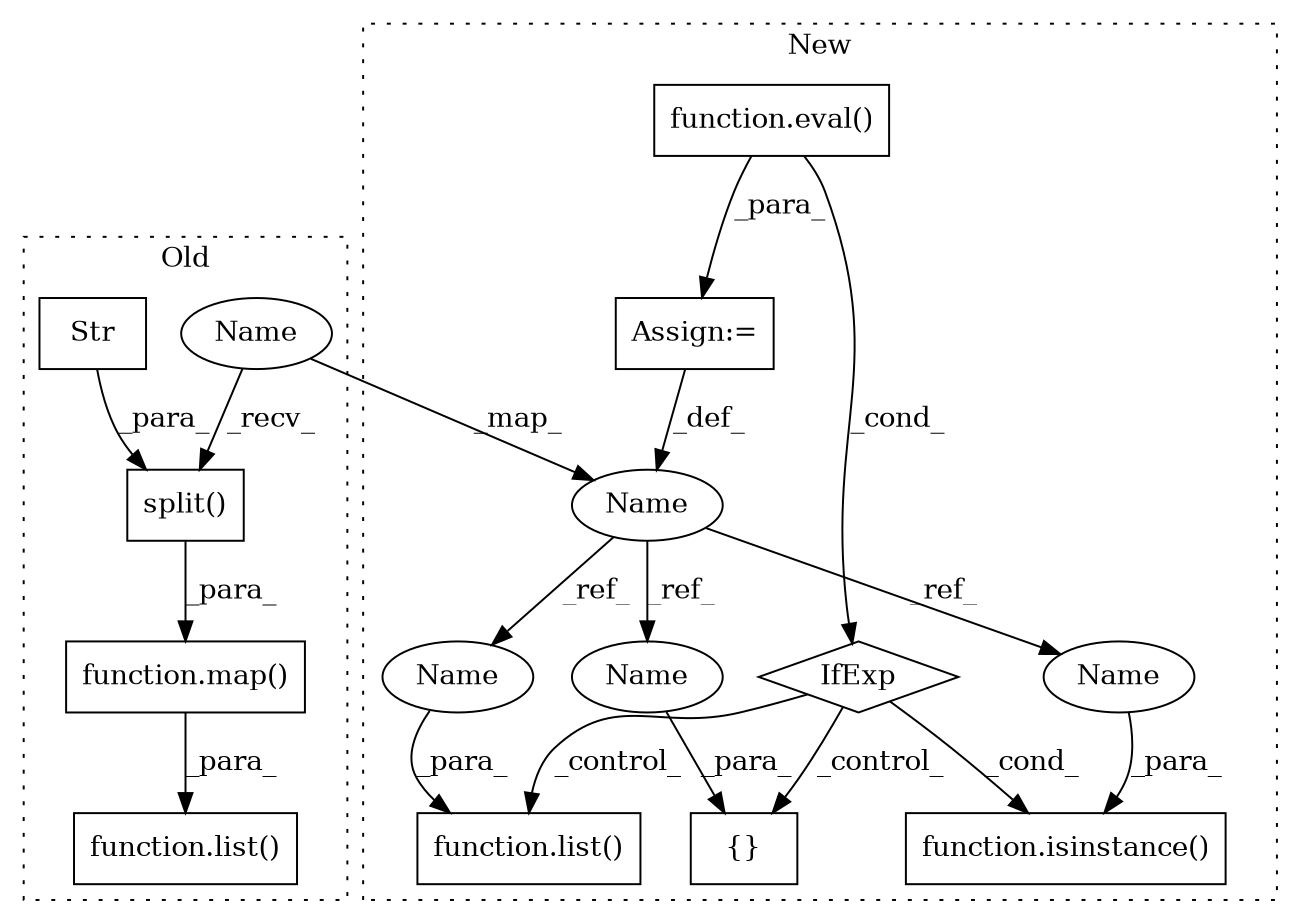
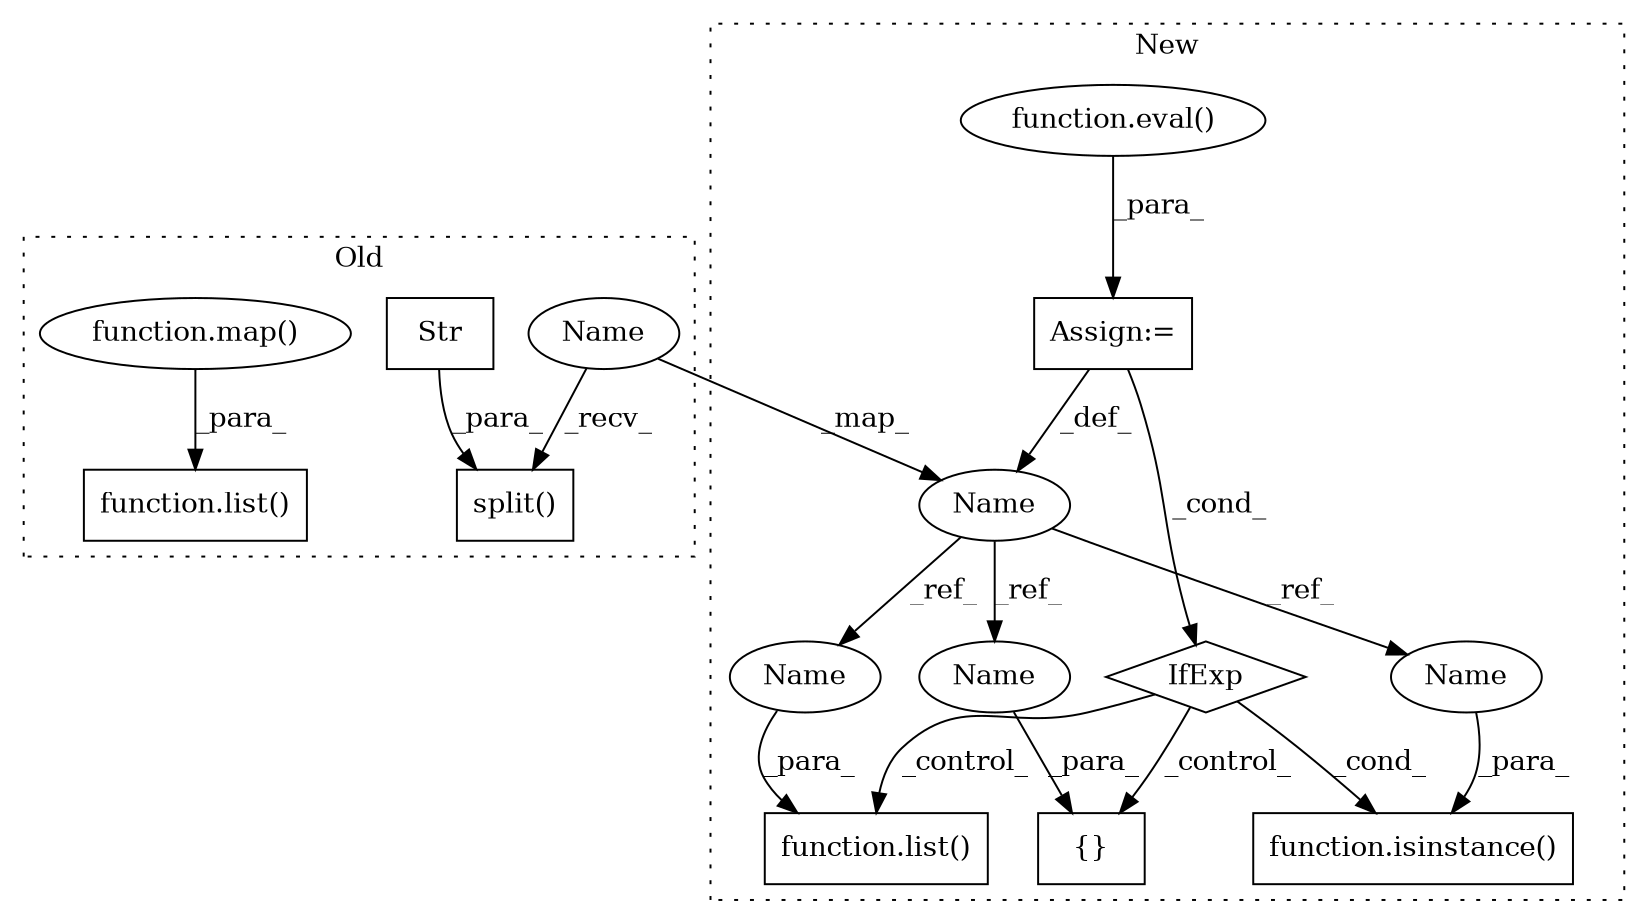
(772, 120) -> (1113, 120)
(853, 386) -> (1162, 497)
(186, 581) -> none
(186, 677) -> (195, 334)
